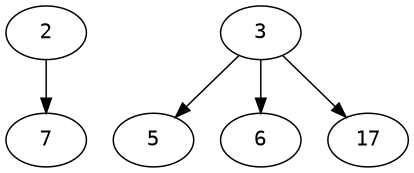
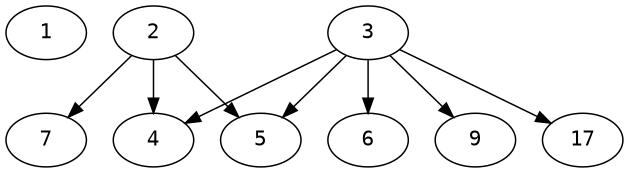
none -> (46, 33)
none -> (202, 81)
none -> (153, 140)
none -> (475, 140)
